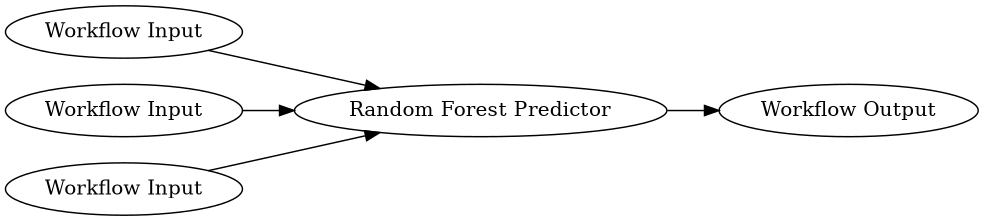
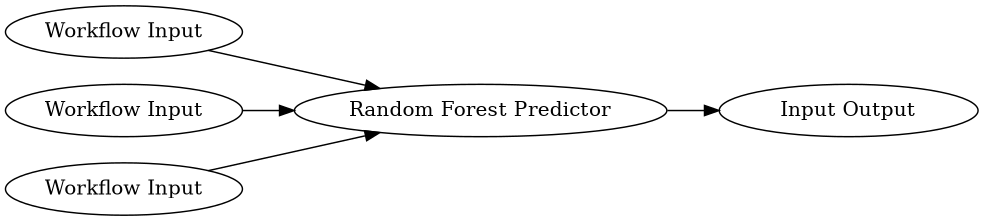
(849, 111) -> (849, 111)
